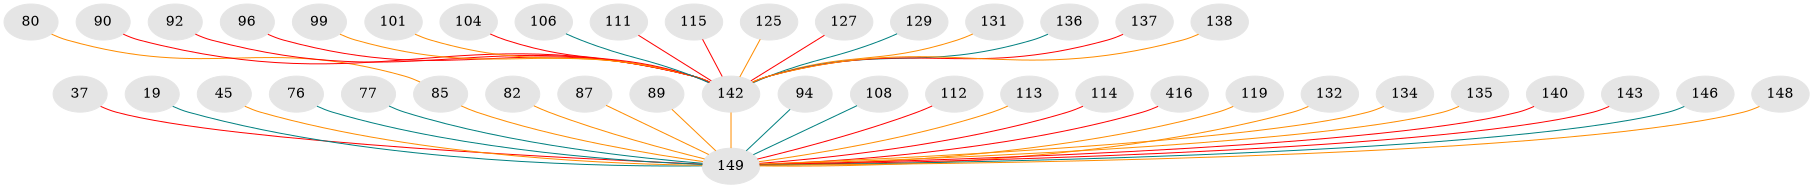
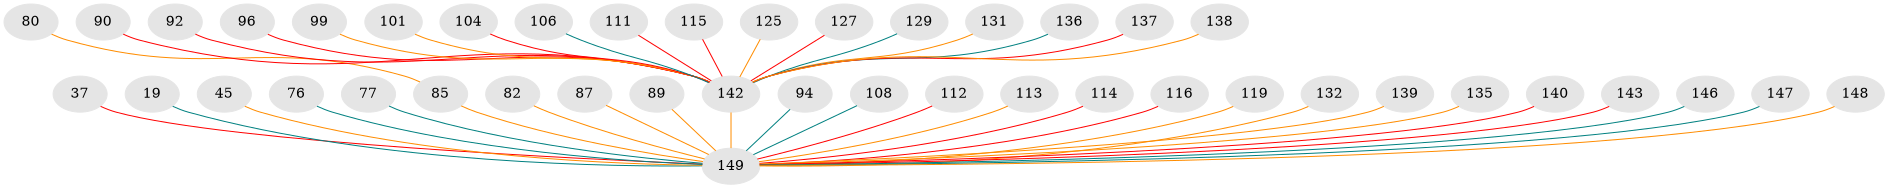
(1180, 94) -> (1180, 94)
(1405, 94) -> (1405, 94)
none -> (1780, 94)
